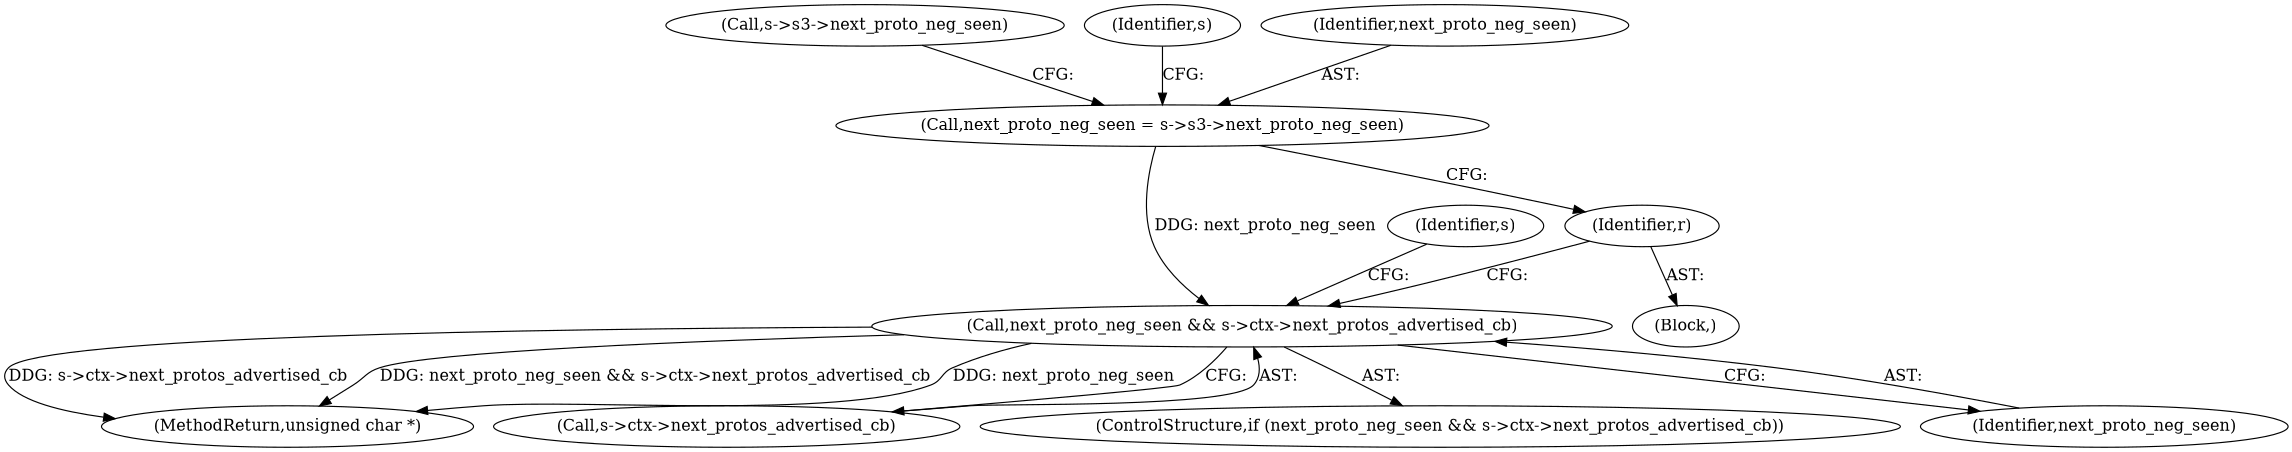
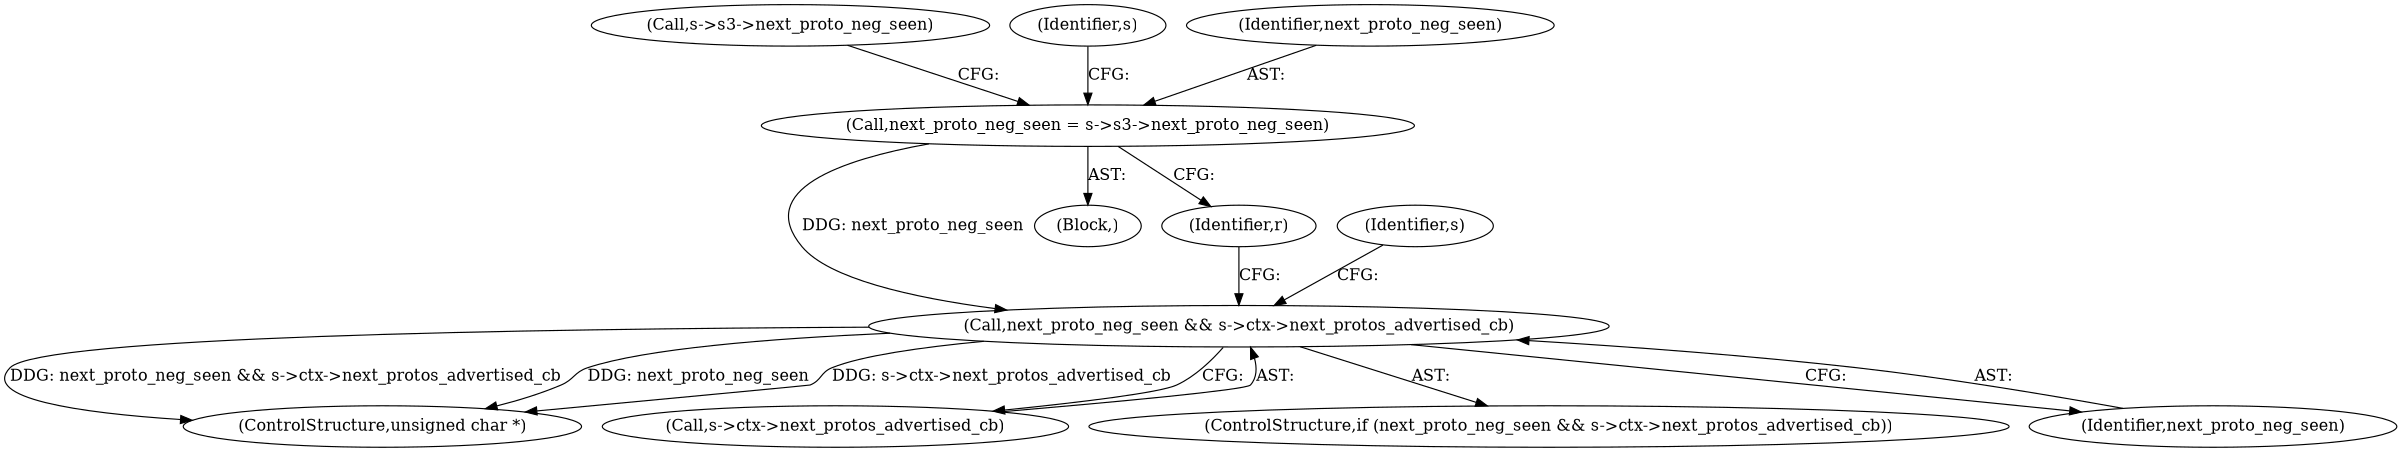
(1662, 271) -> (1088, 170)
(288, 427) -> (382, 427)
